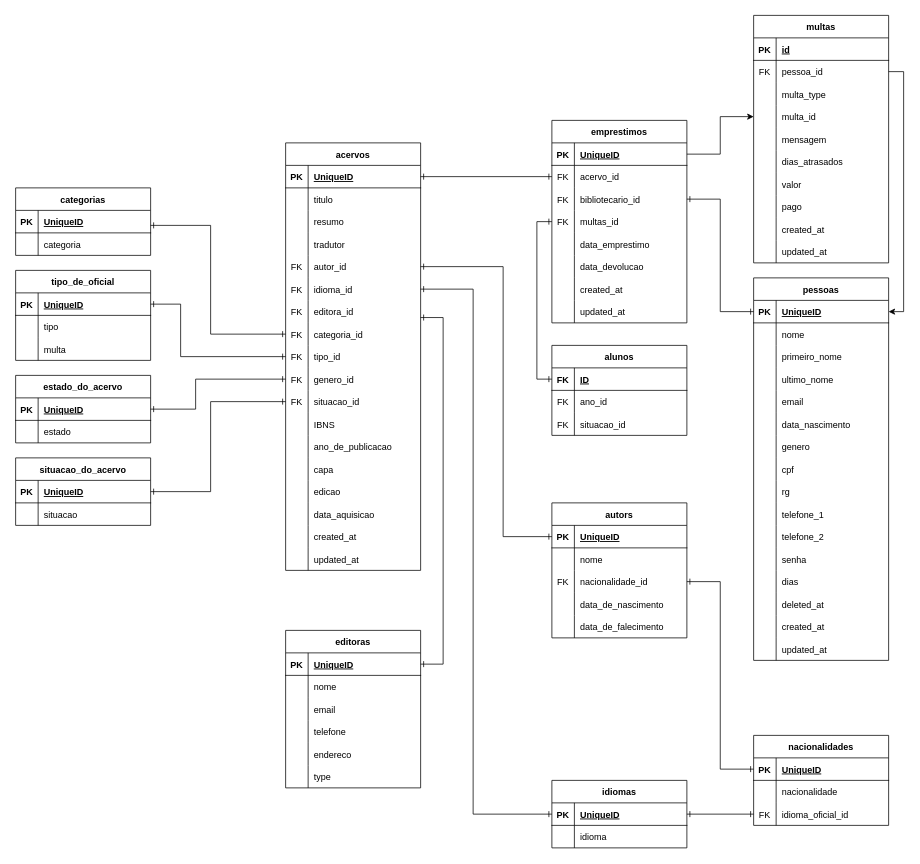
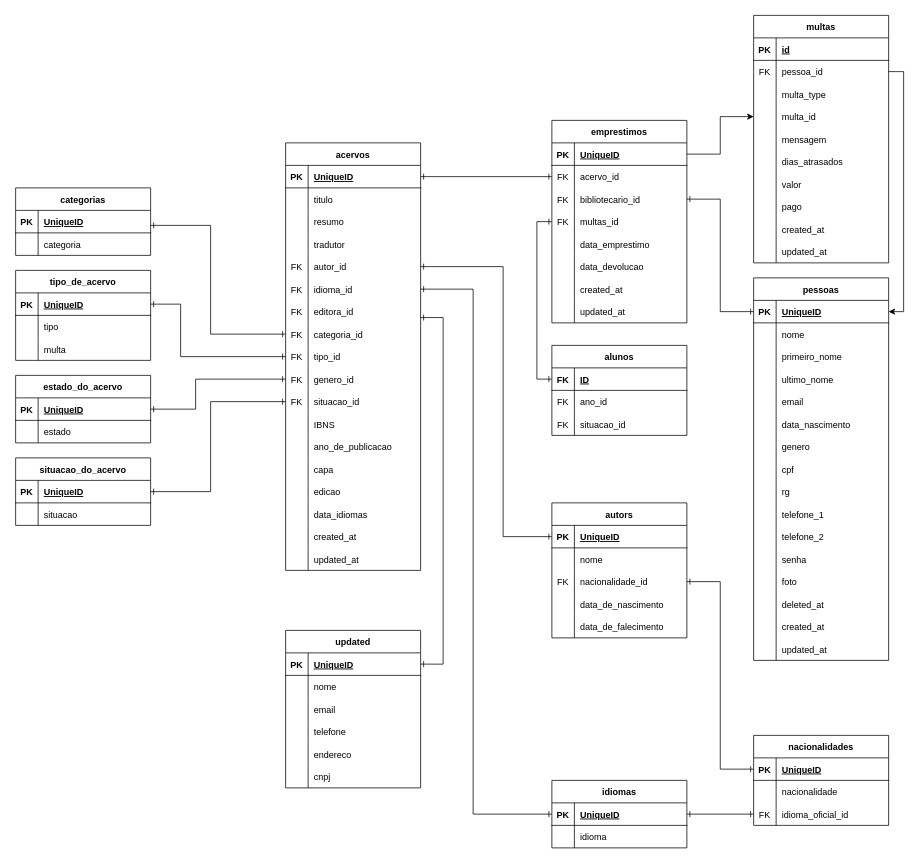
(83, 282) -> (83, 282)
(346, 515) -> (341, 515)
(790, 582) -> (792, 582)
(353, 642) -> (353, 642)
(324, 777) -> (324, 777)
